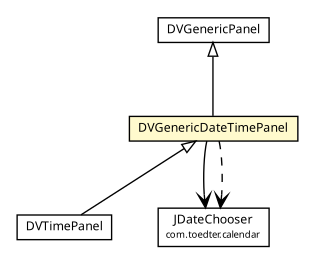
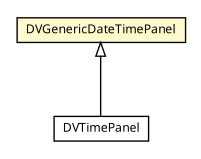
(213, 30) -> none
(213, 227) -> none
